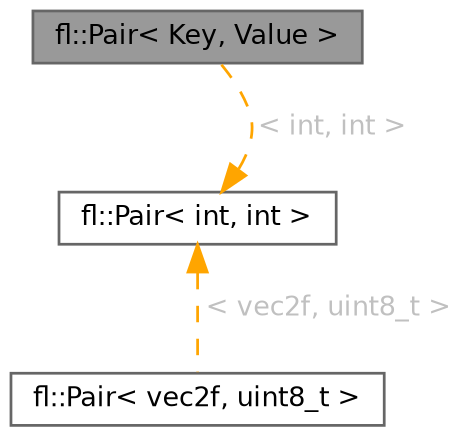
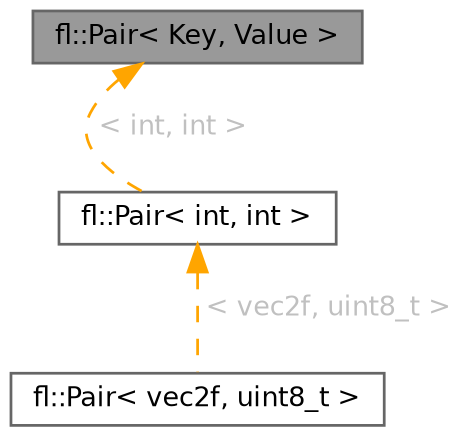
(250, 113) -> (89, 143)
